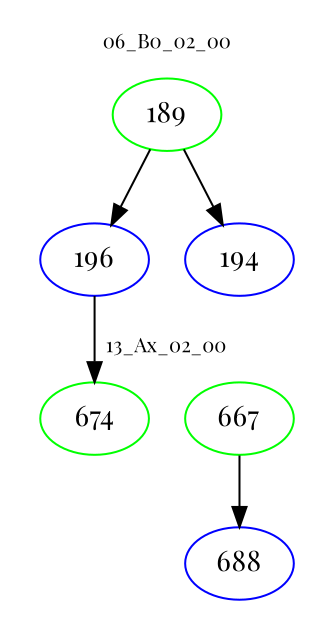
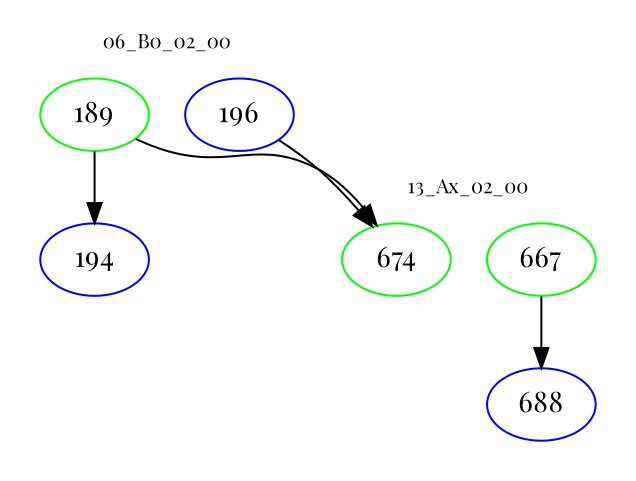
(135, 178) -> (257, 155)
